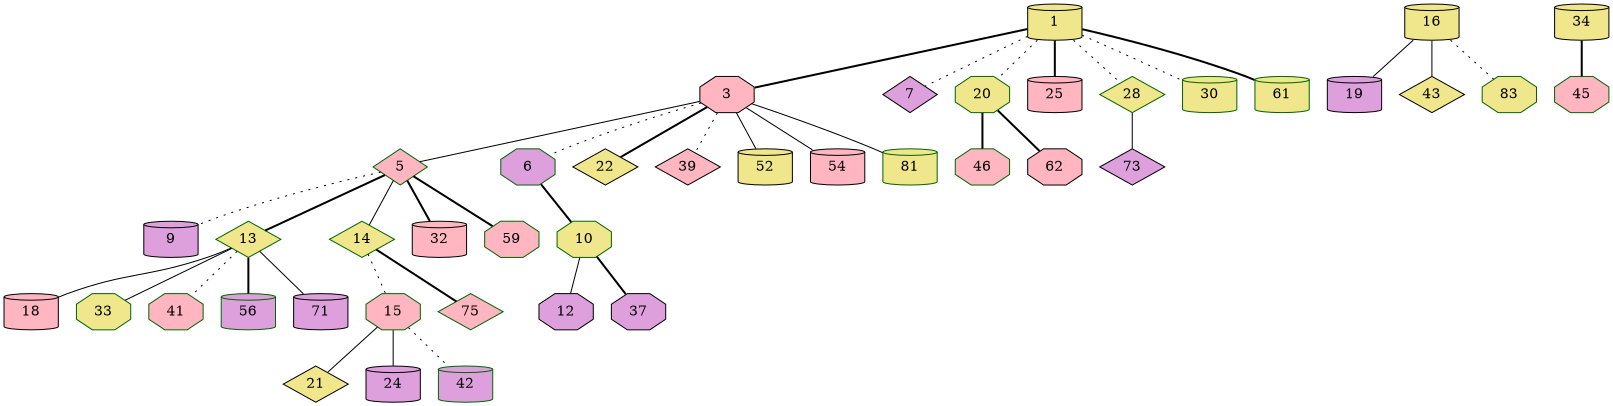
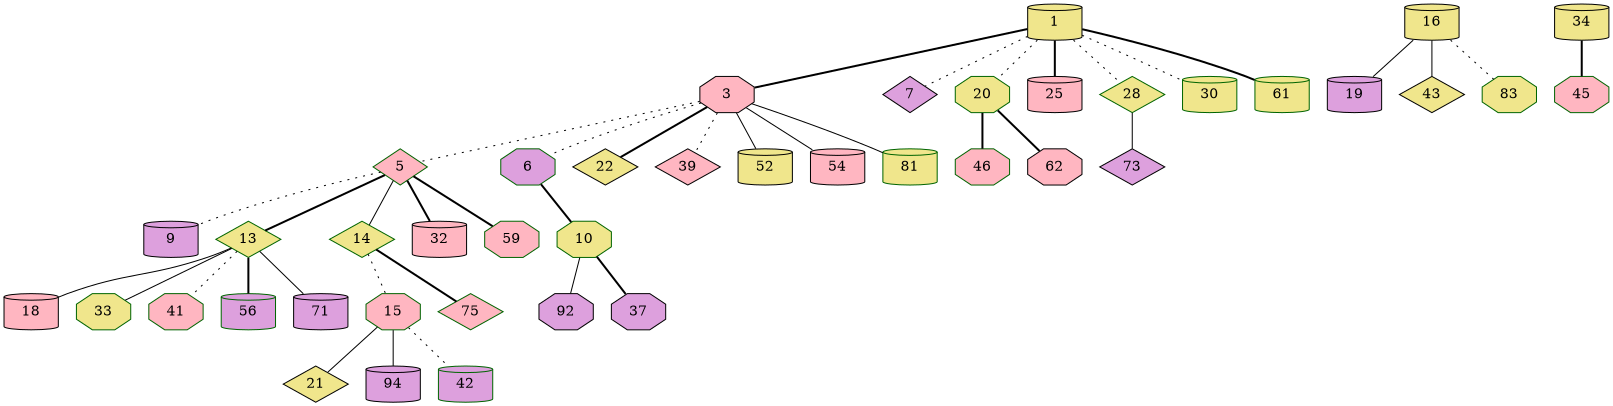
(560, 132) -> (560, 132)
(566, 312) -> (566, 312)
(393, 384) -> (393, 384)
